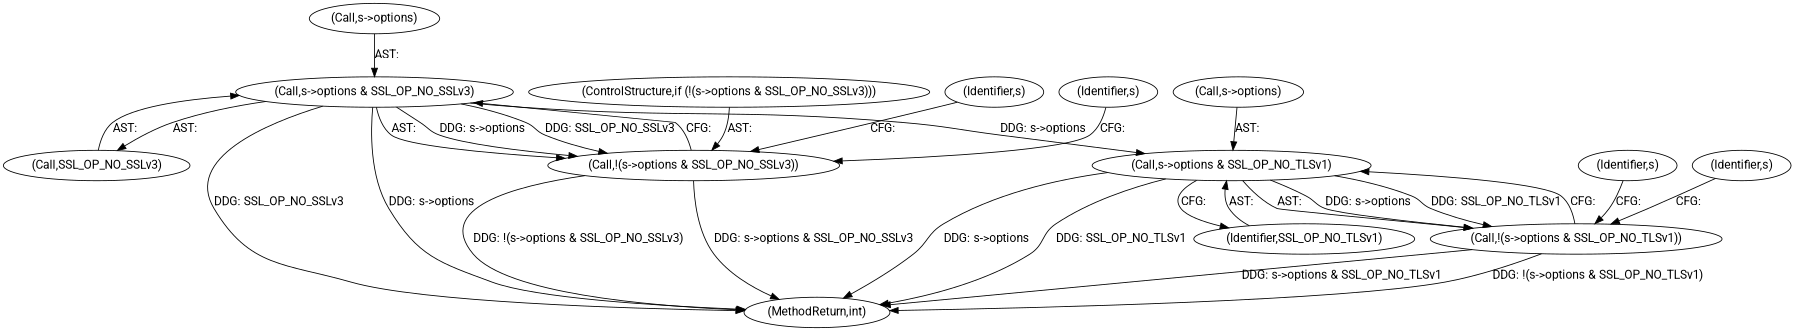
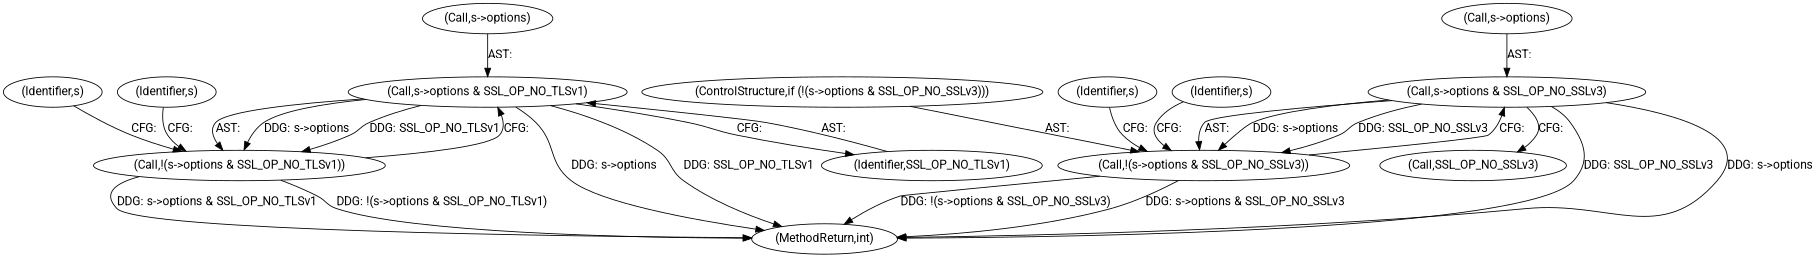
(154, 106) -> none
(804, 116) -> none
(187, 129) -> (1553, 129)
